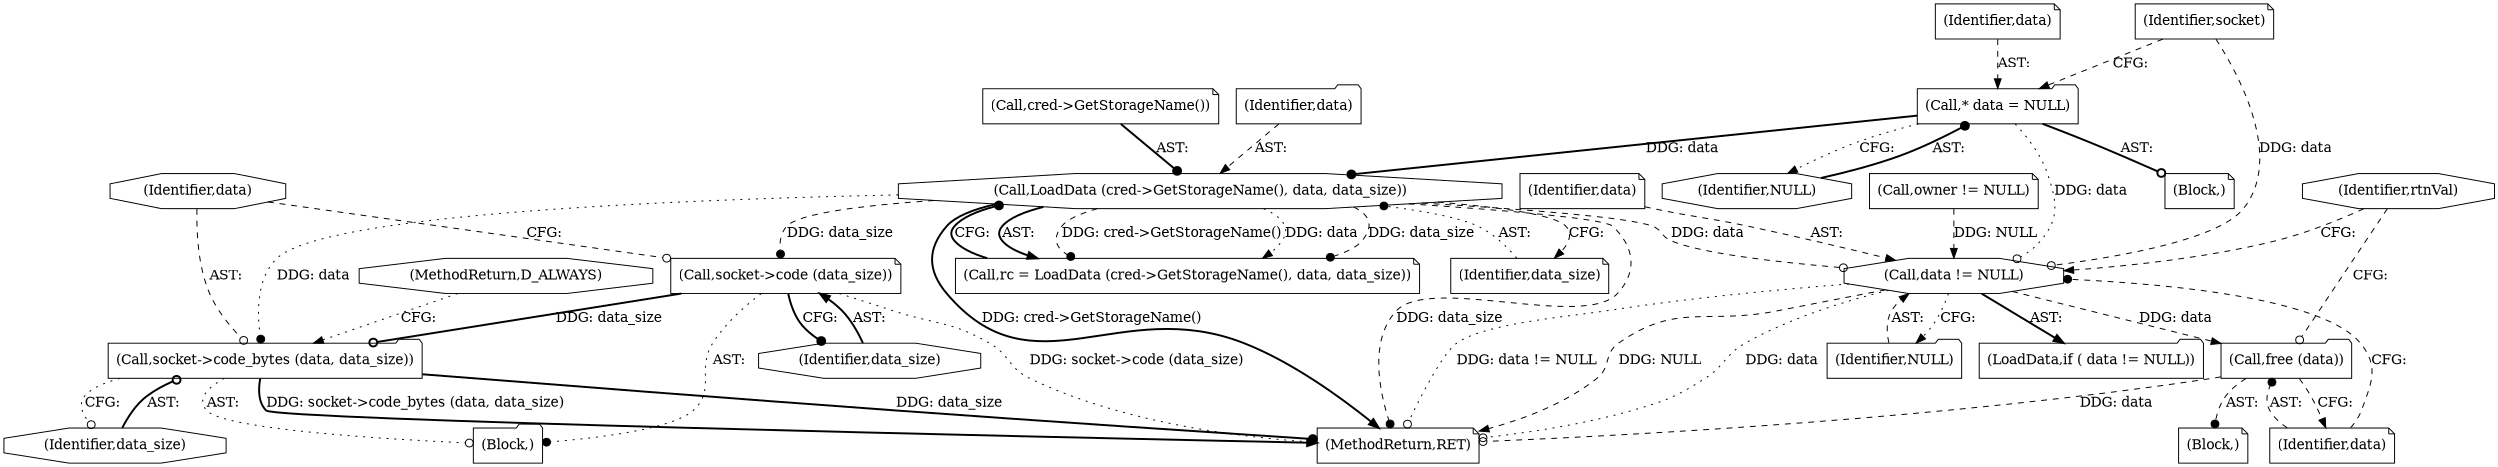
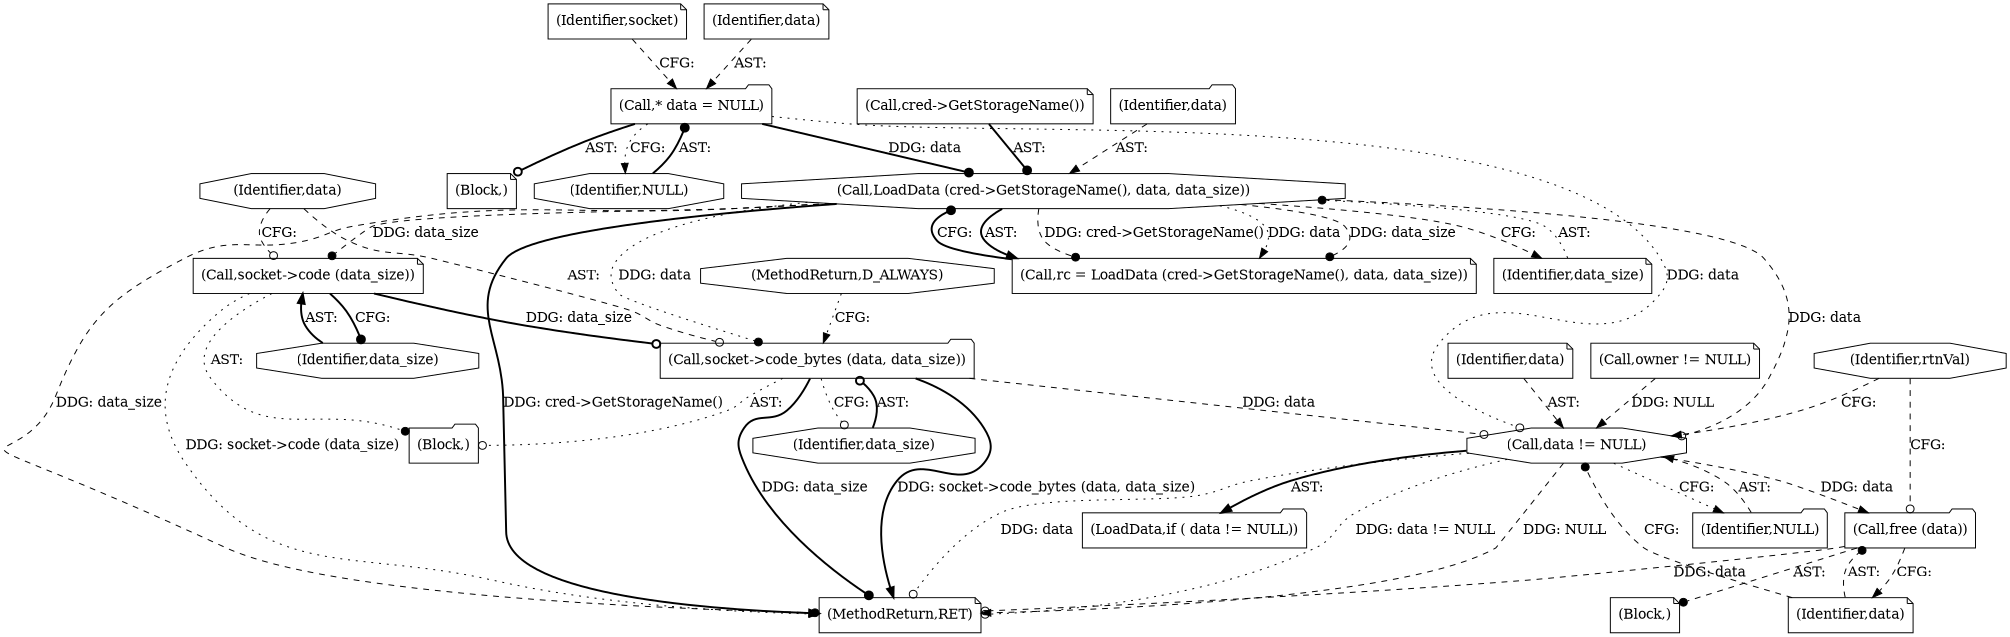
(2237, 214) -> (1225, 406)
